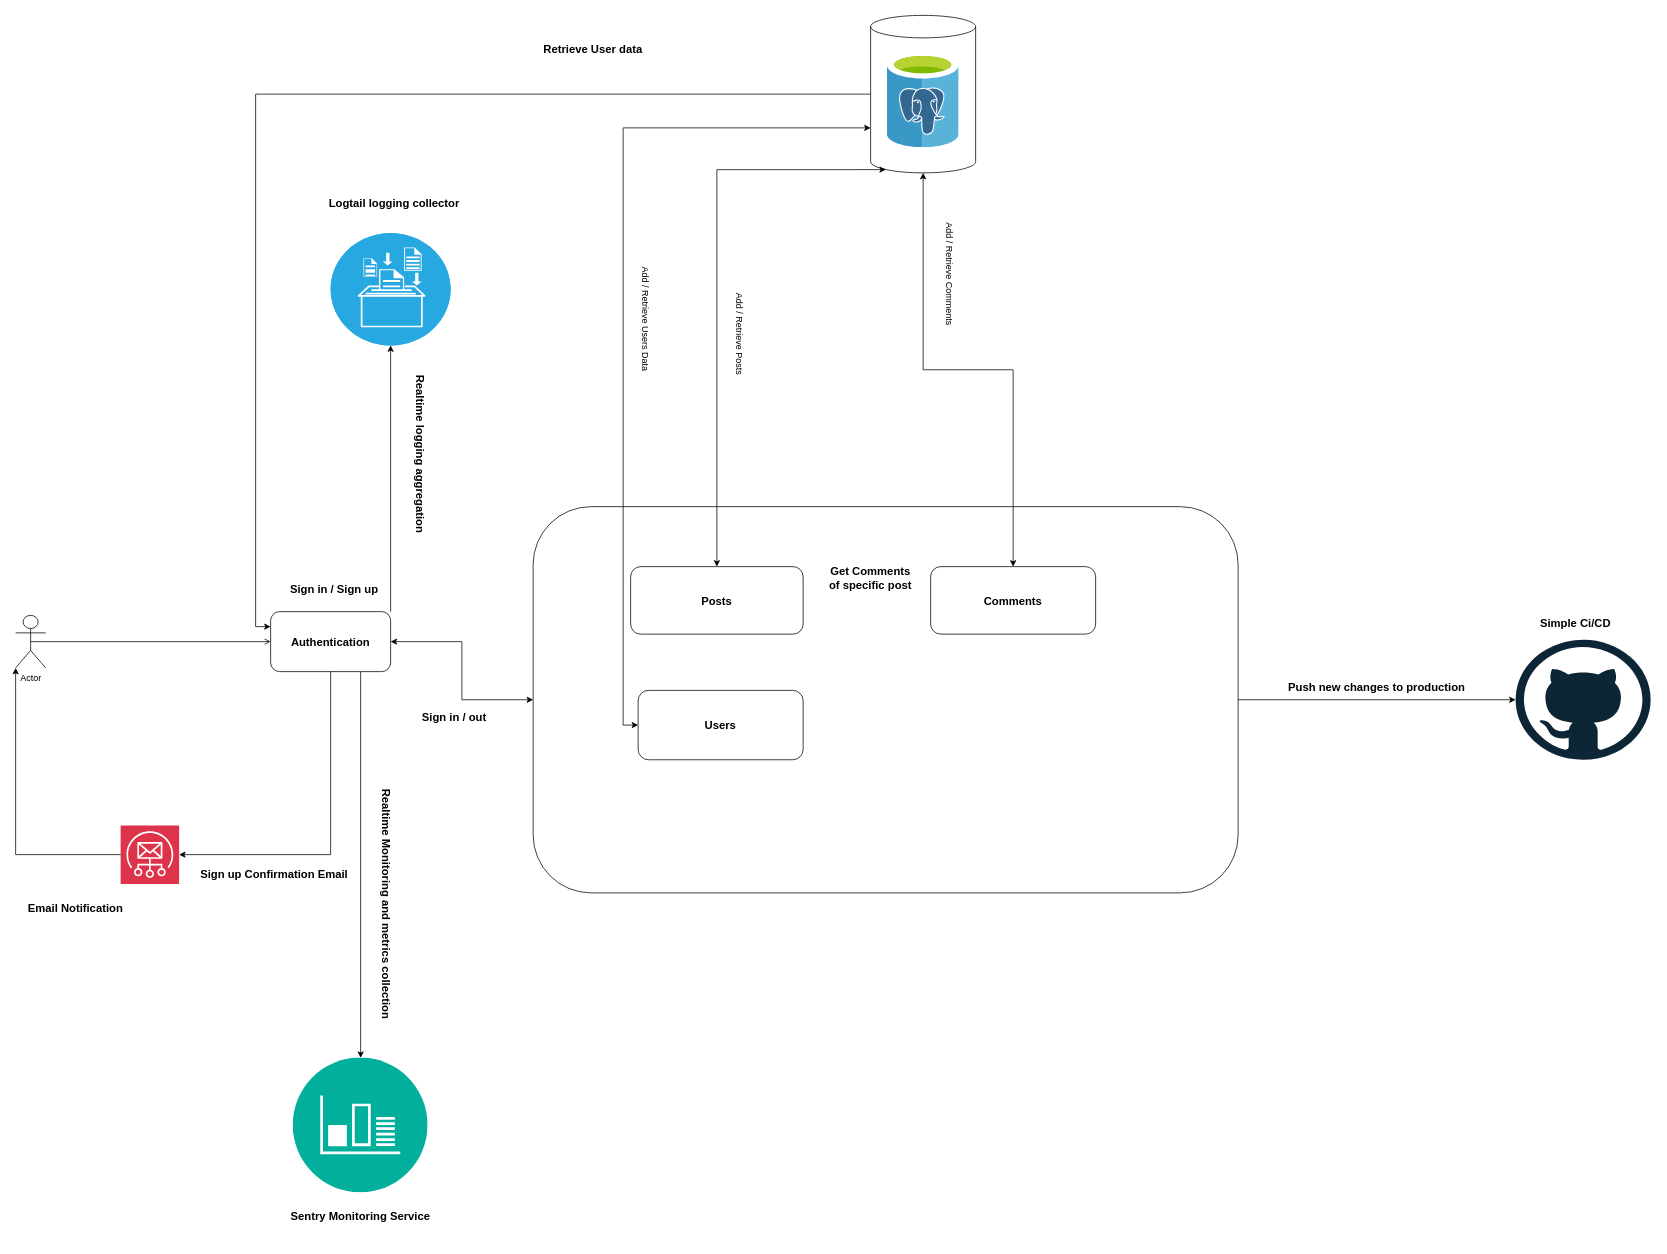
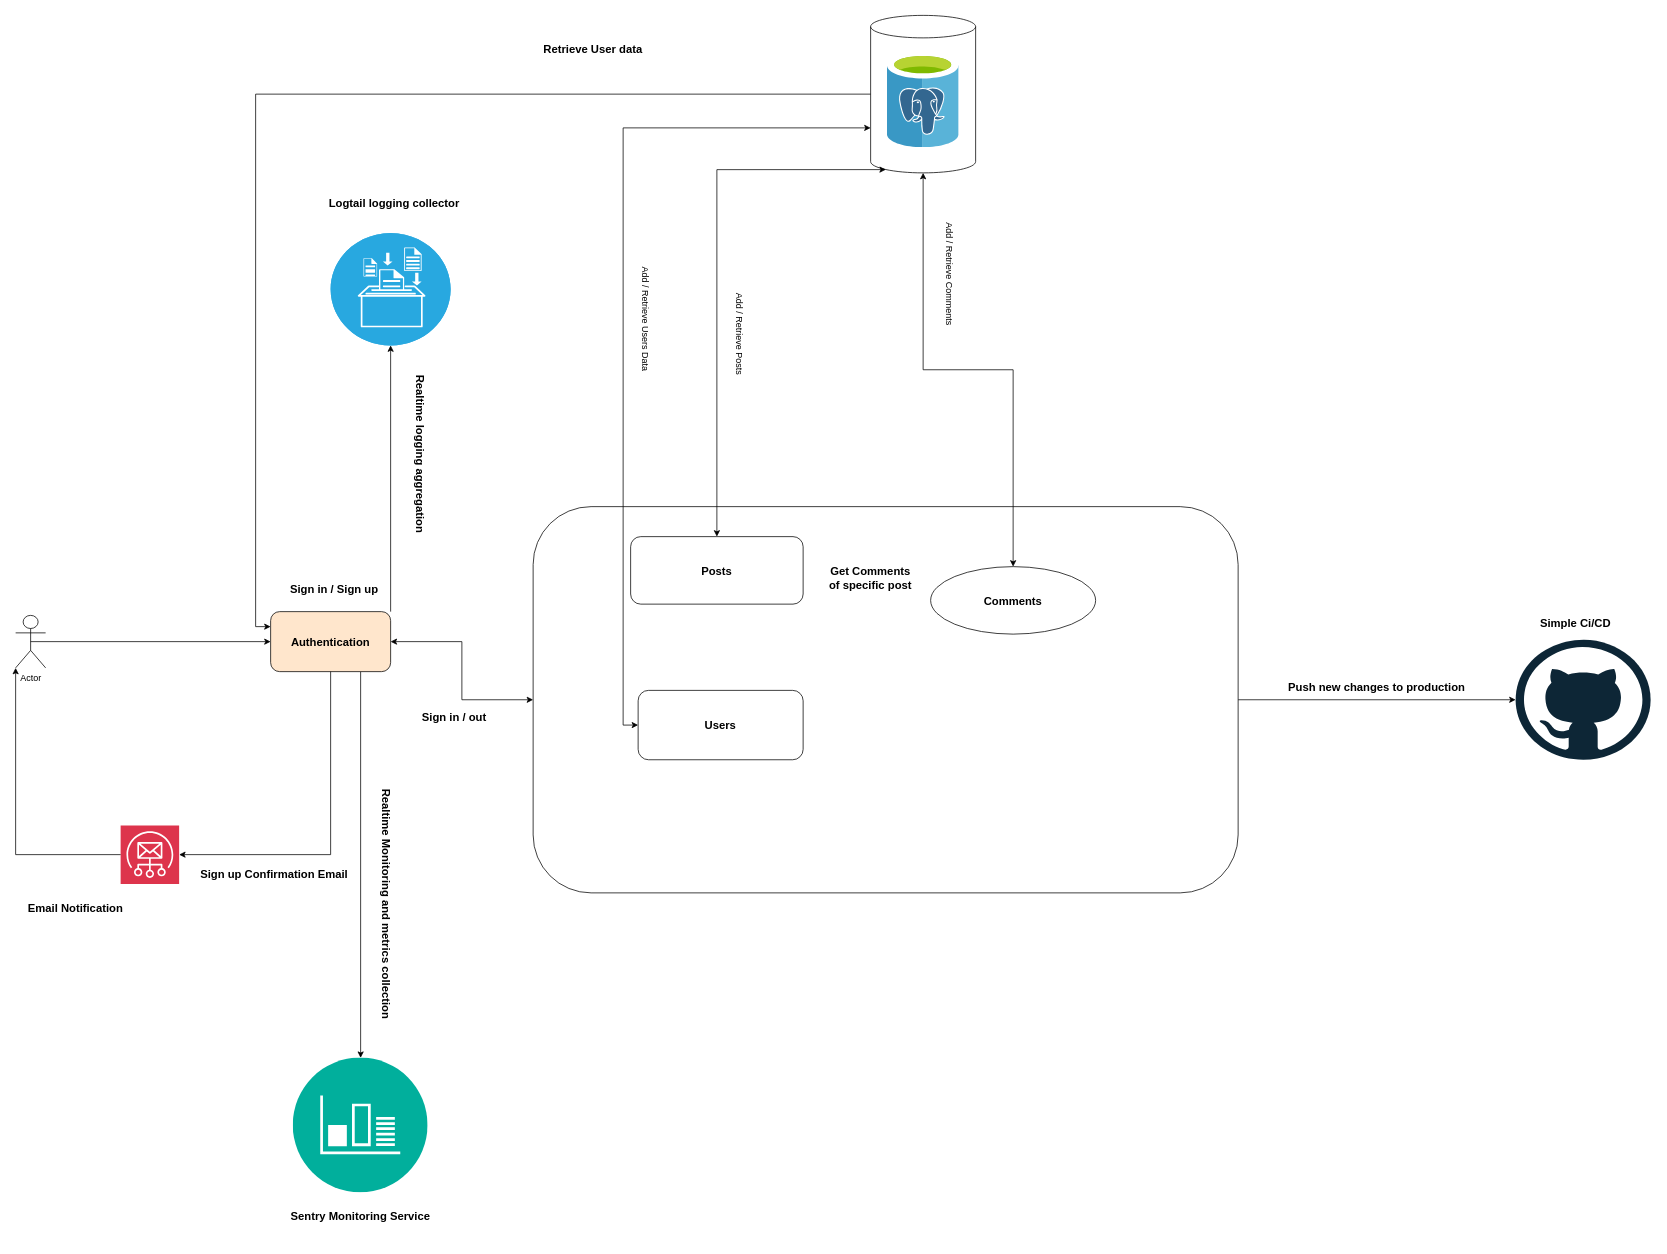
(717, 600) -> (717, 570)
(1013, 600) -> (1013, 600)
(265, 642) -> (264, 642)
(330, 642) -> (330, 642)
